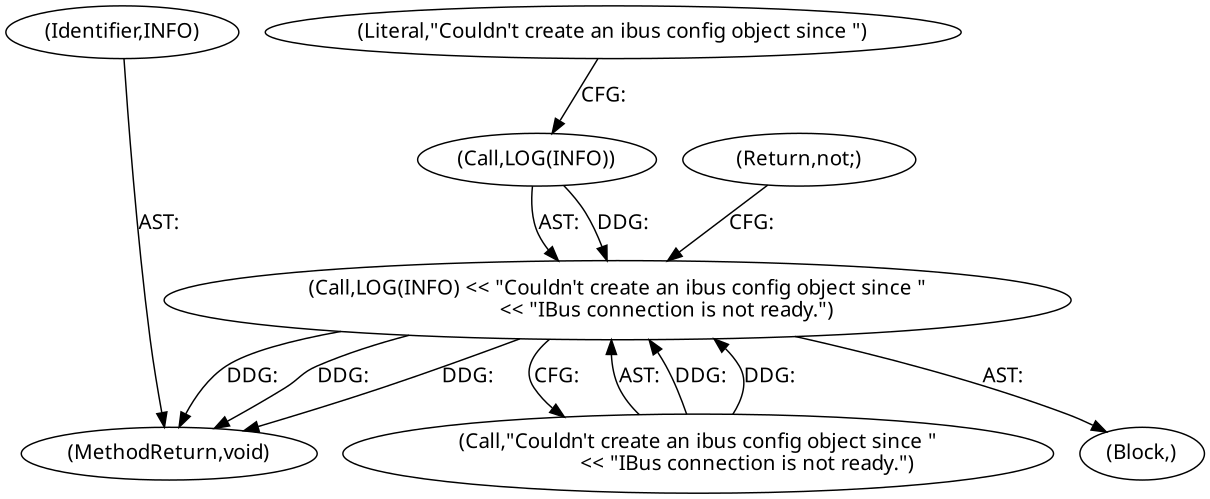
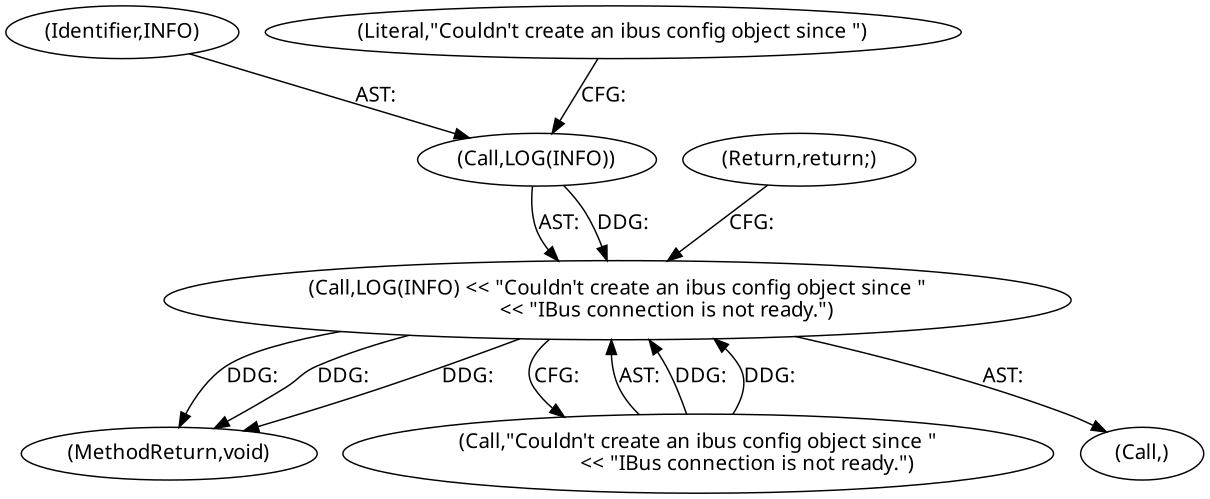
(799, 160) -> (799, 160)
(139, 236) -> (322, 94)
(1142, 454) -> (1142, 454)
